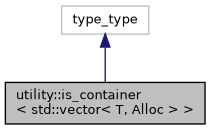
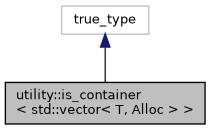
(105, 20) -> (105, 20)
